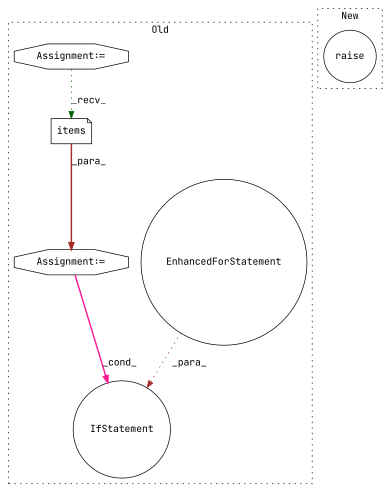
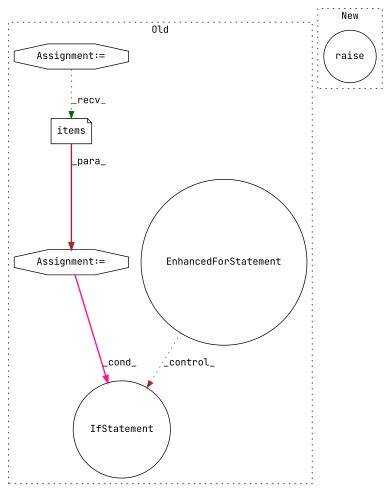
(189, 363) -> (189, 363)
